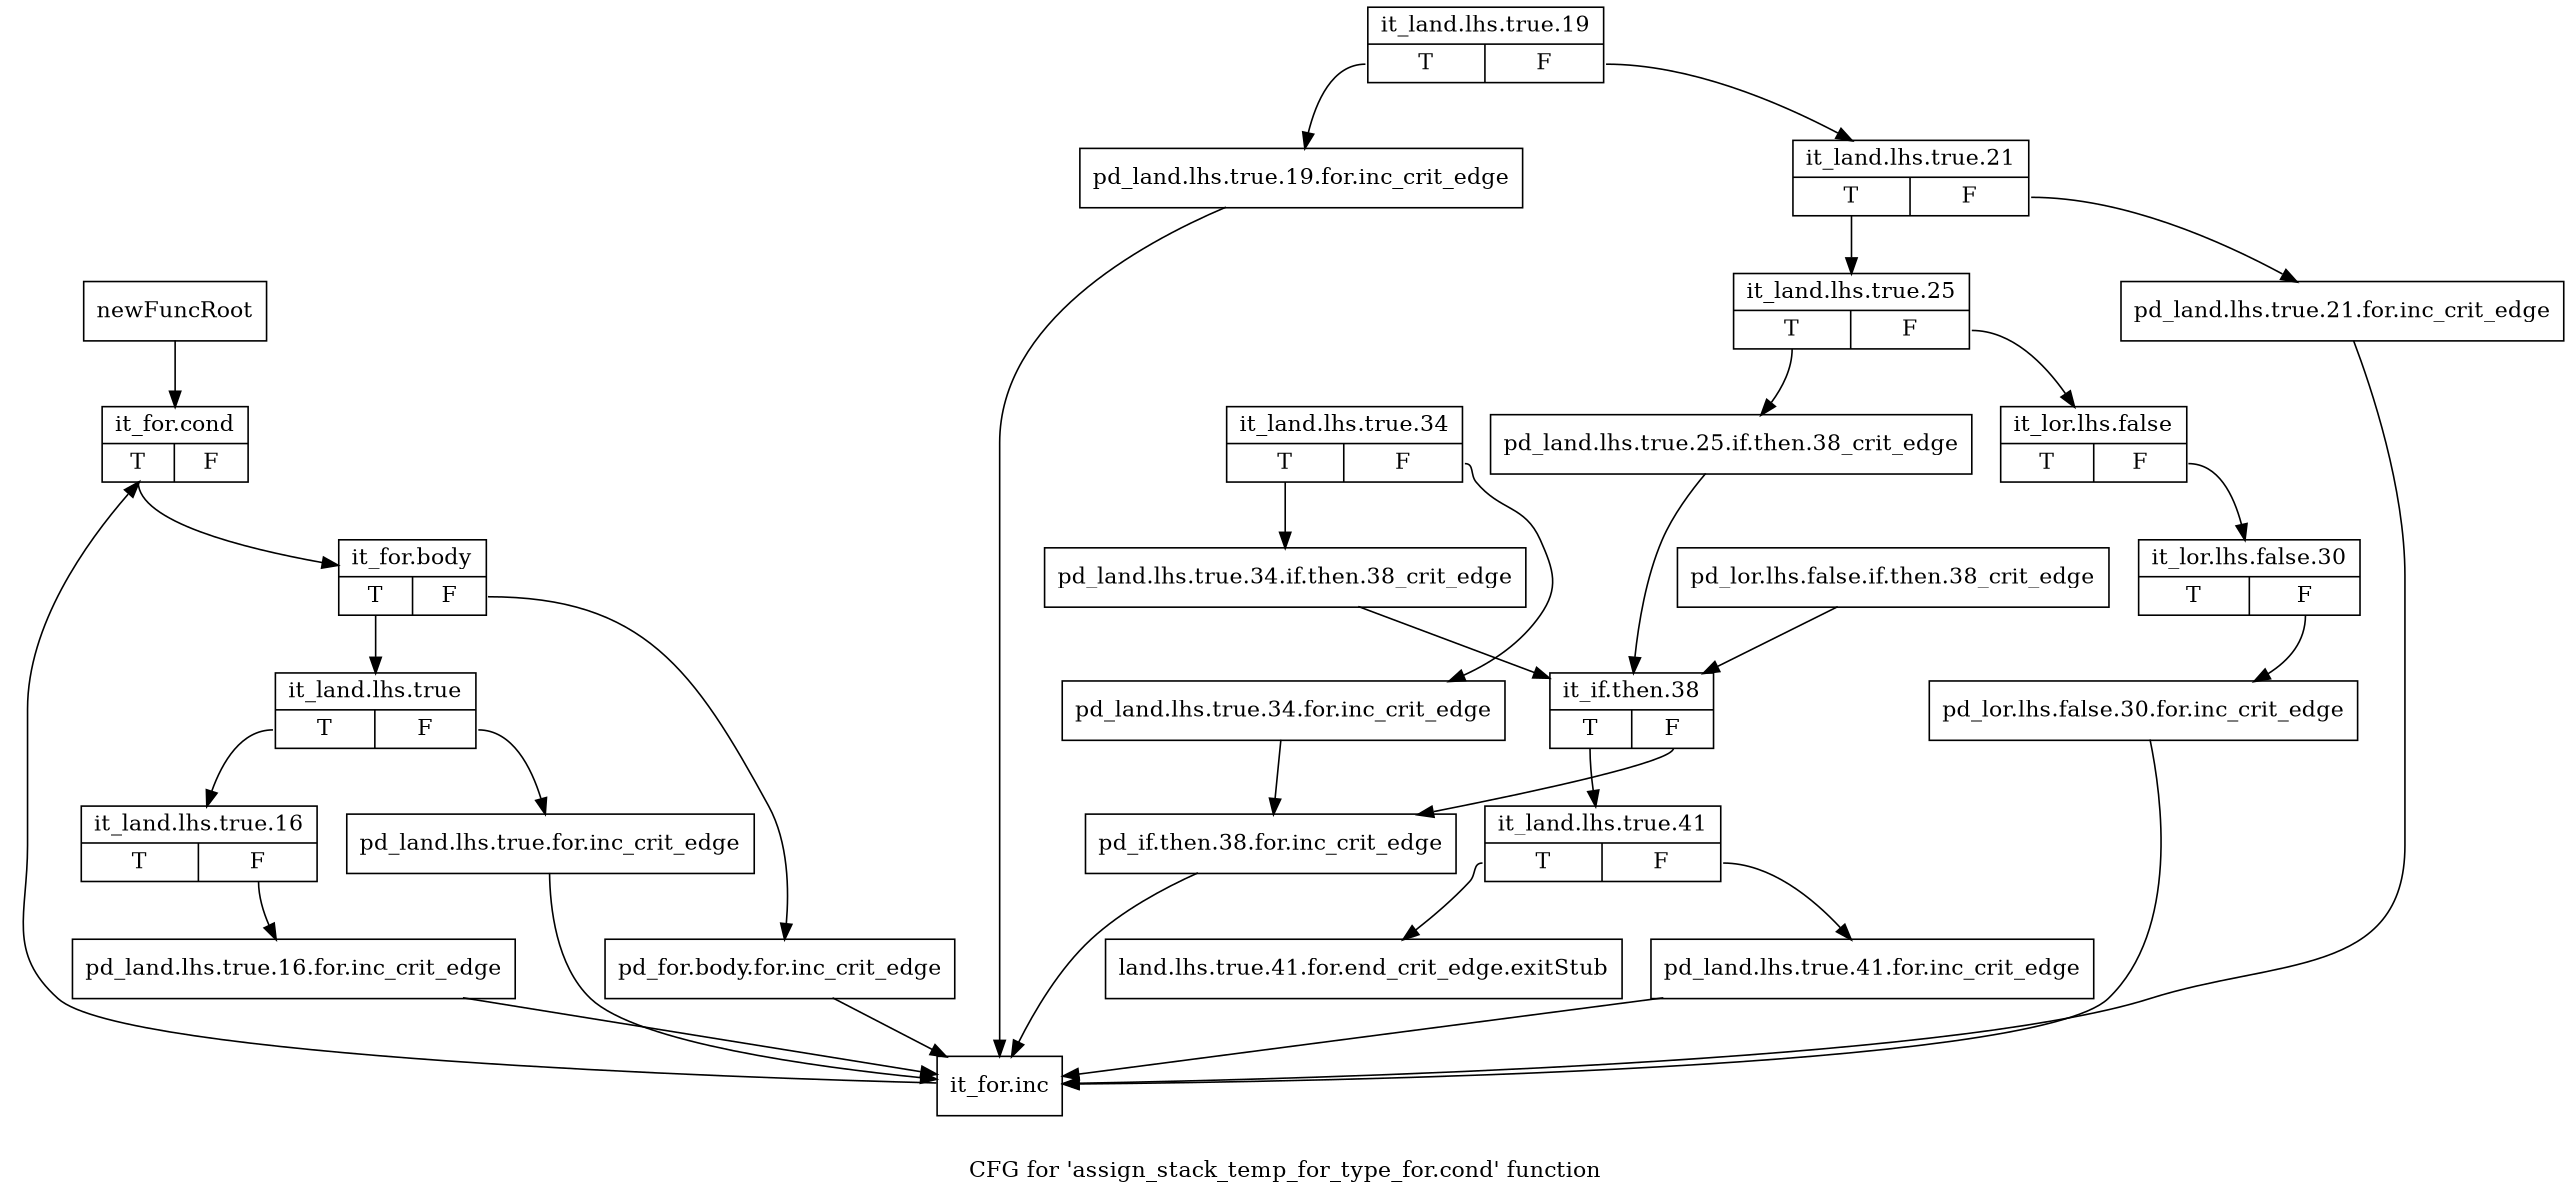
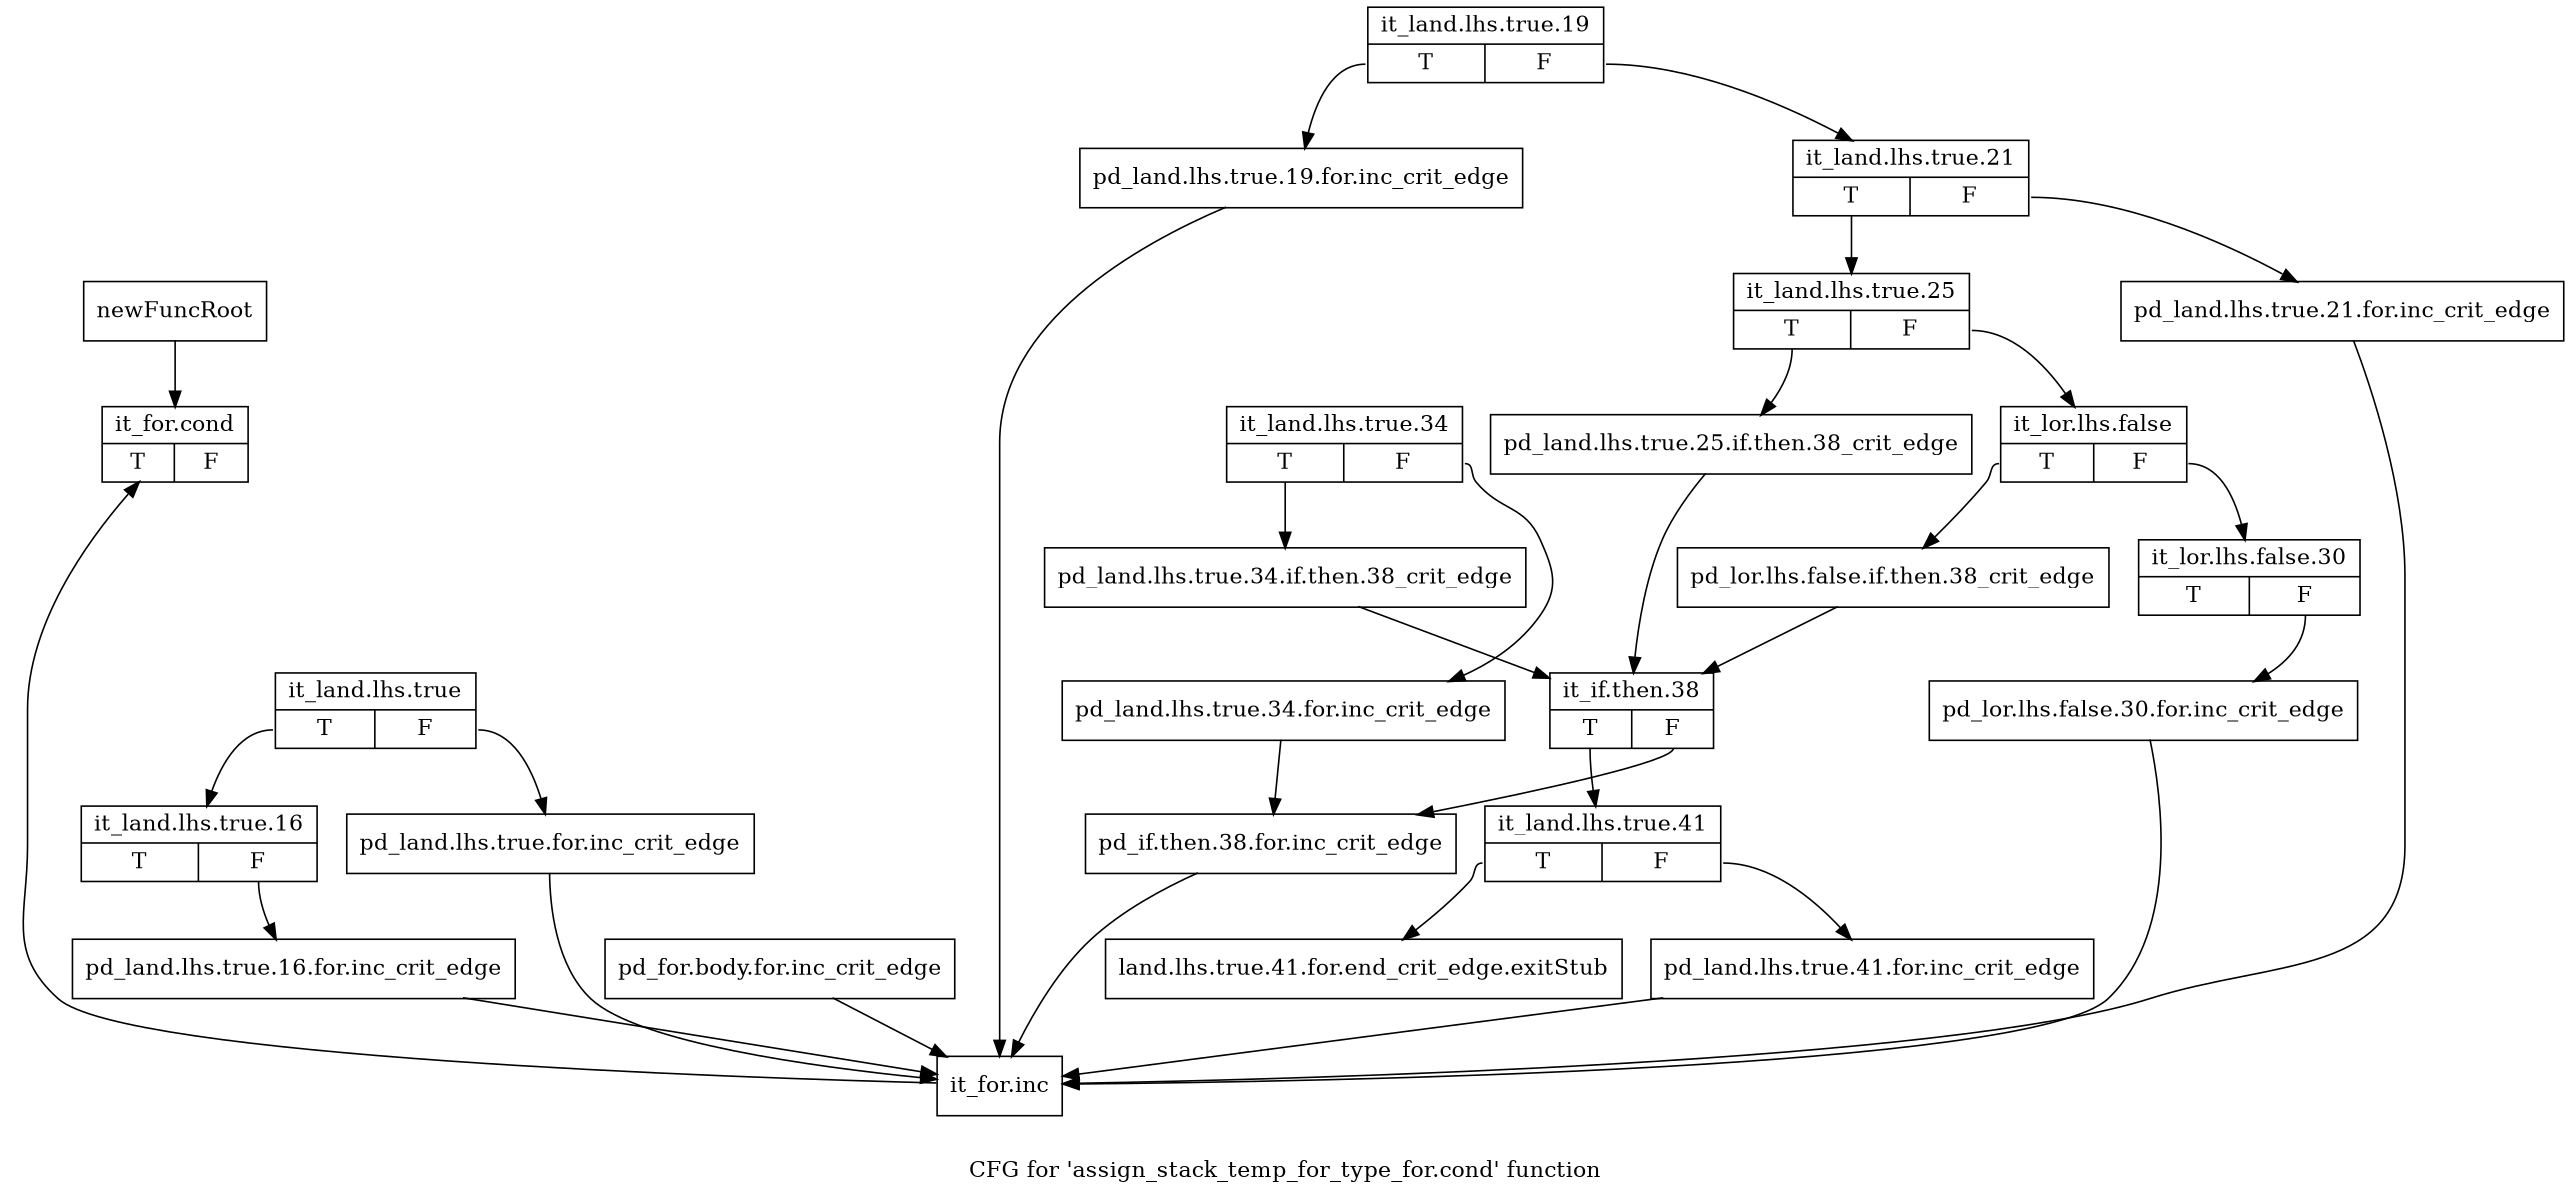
none -> (1969, 501)
(413, 578) -> none
